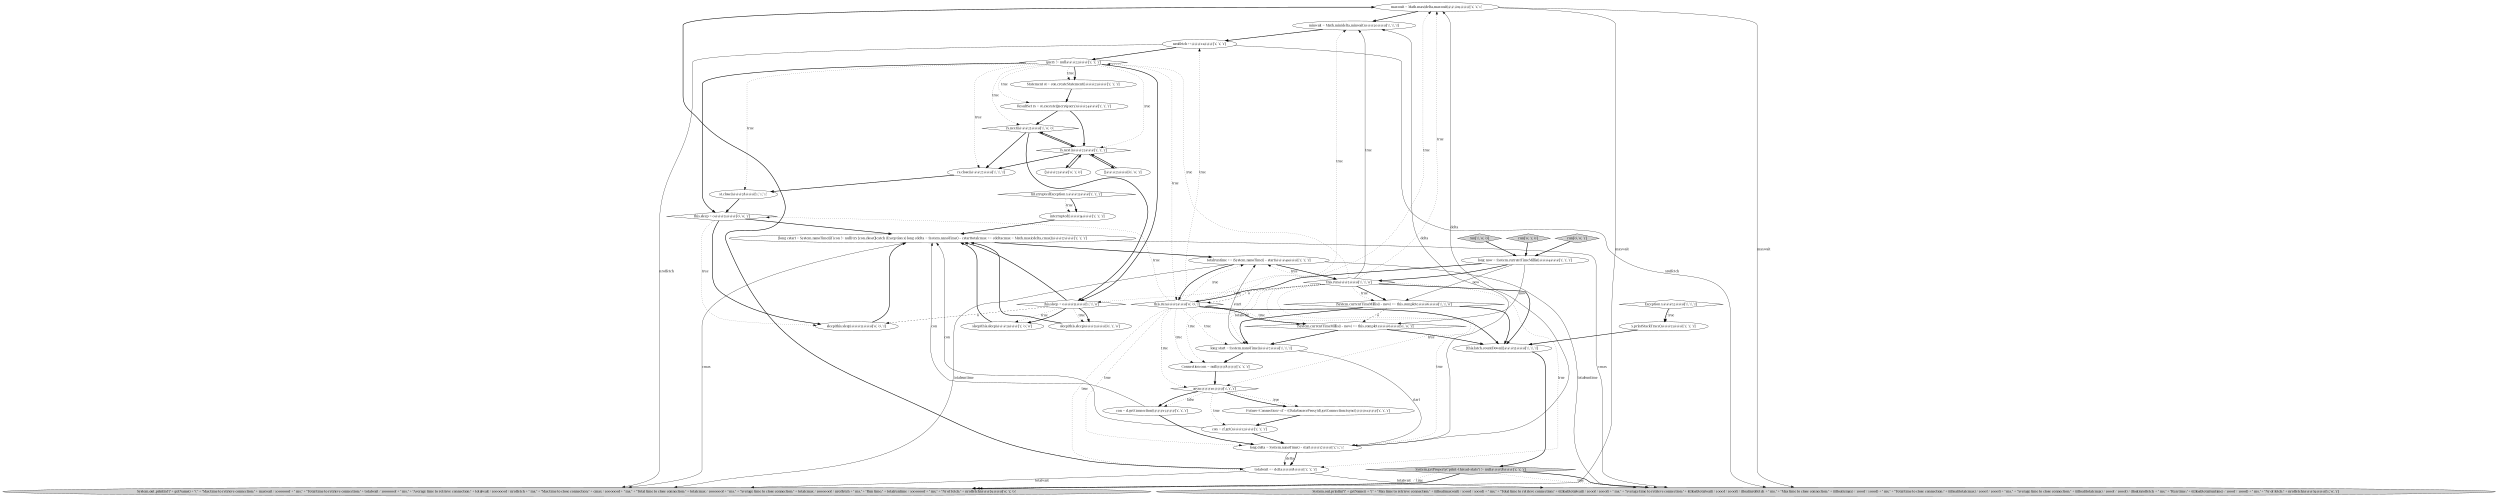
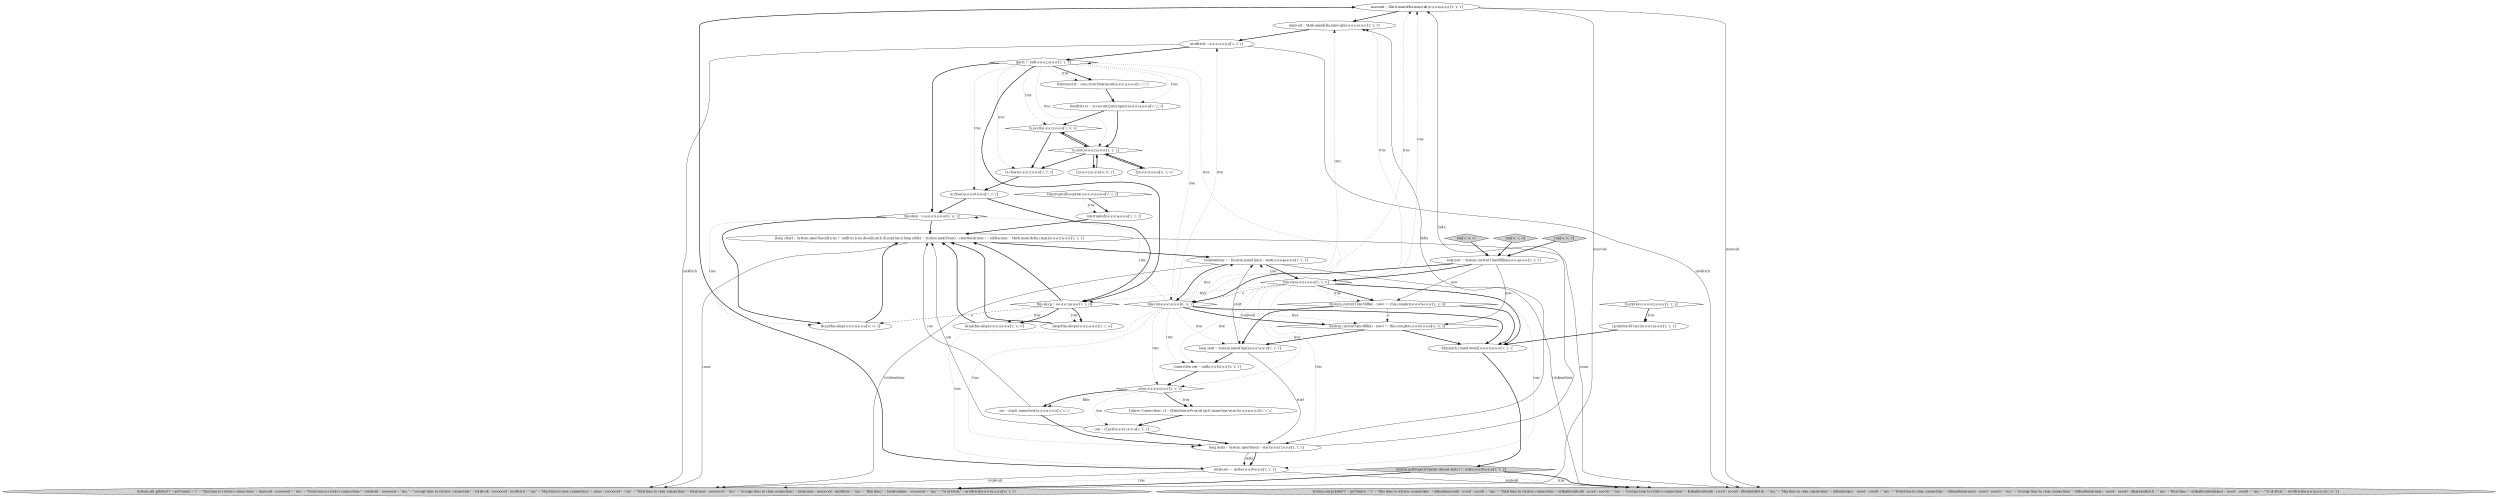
(1365, 156) -> (1387, 179)
(1131, 184) -> (1117, 225)
